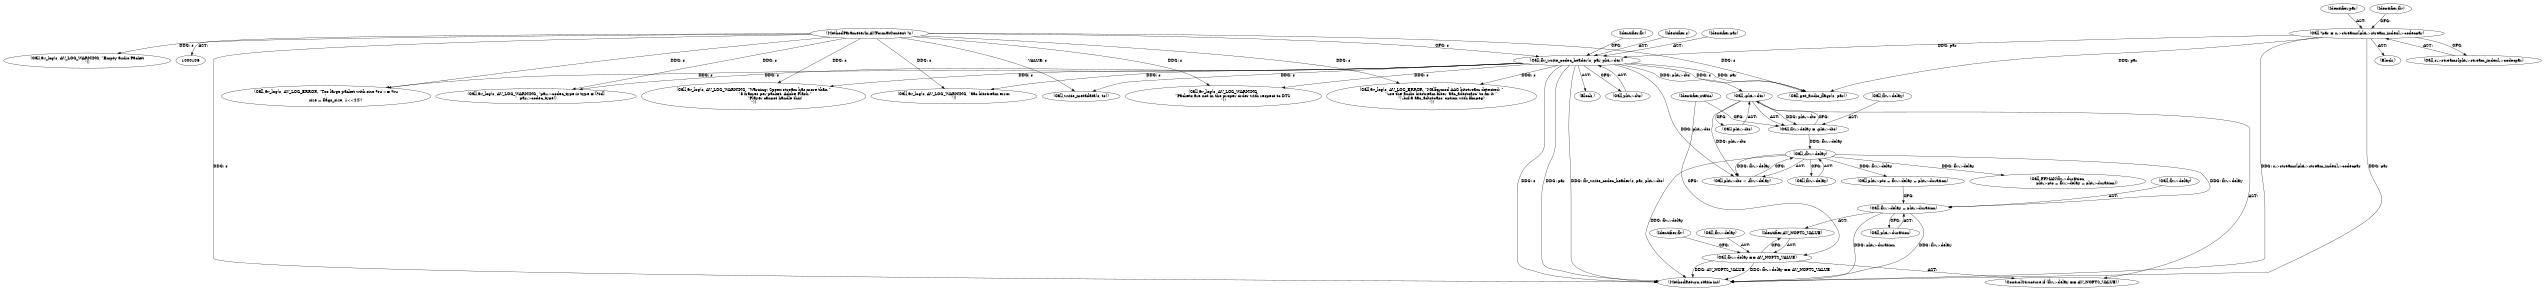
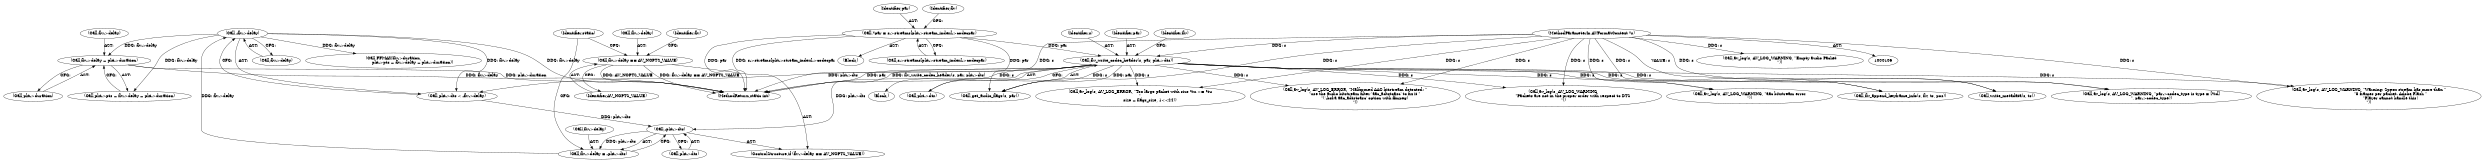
(1442, 46) -> (1279, 46)
none -> (1900, 96)
(1712, 133) -> (565, 113)
(1840, 218) -> (121, 76)
